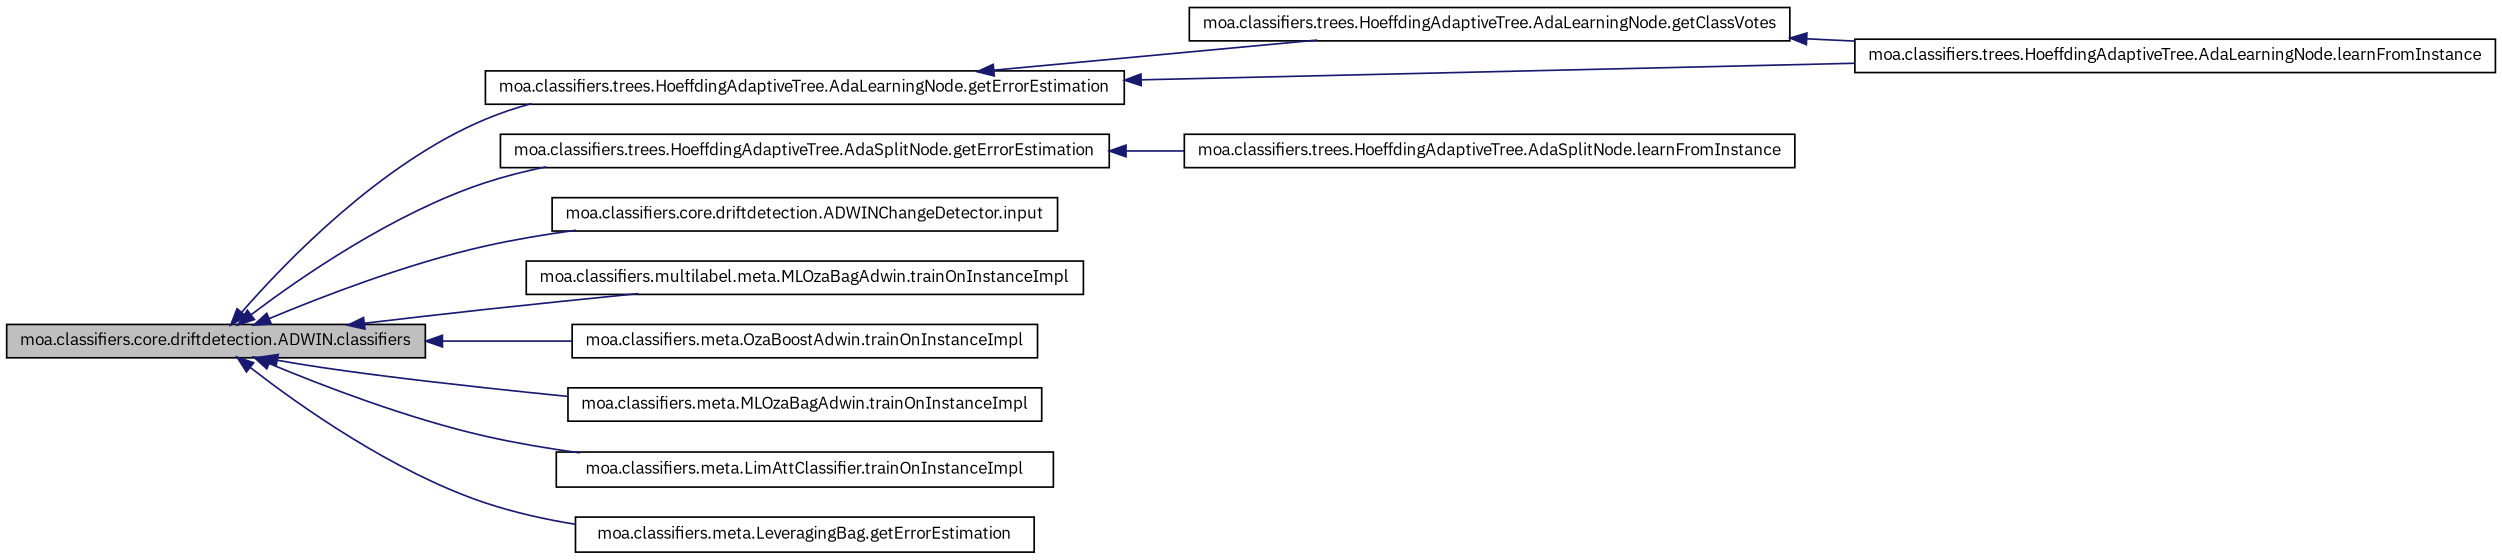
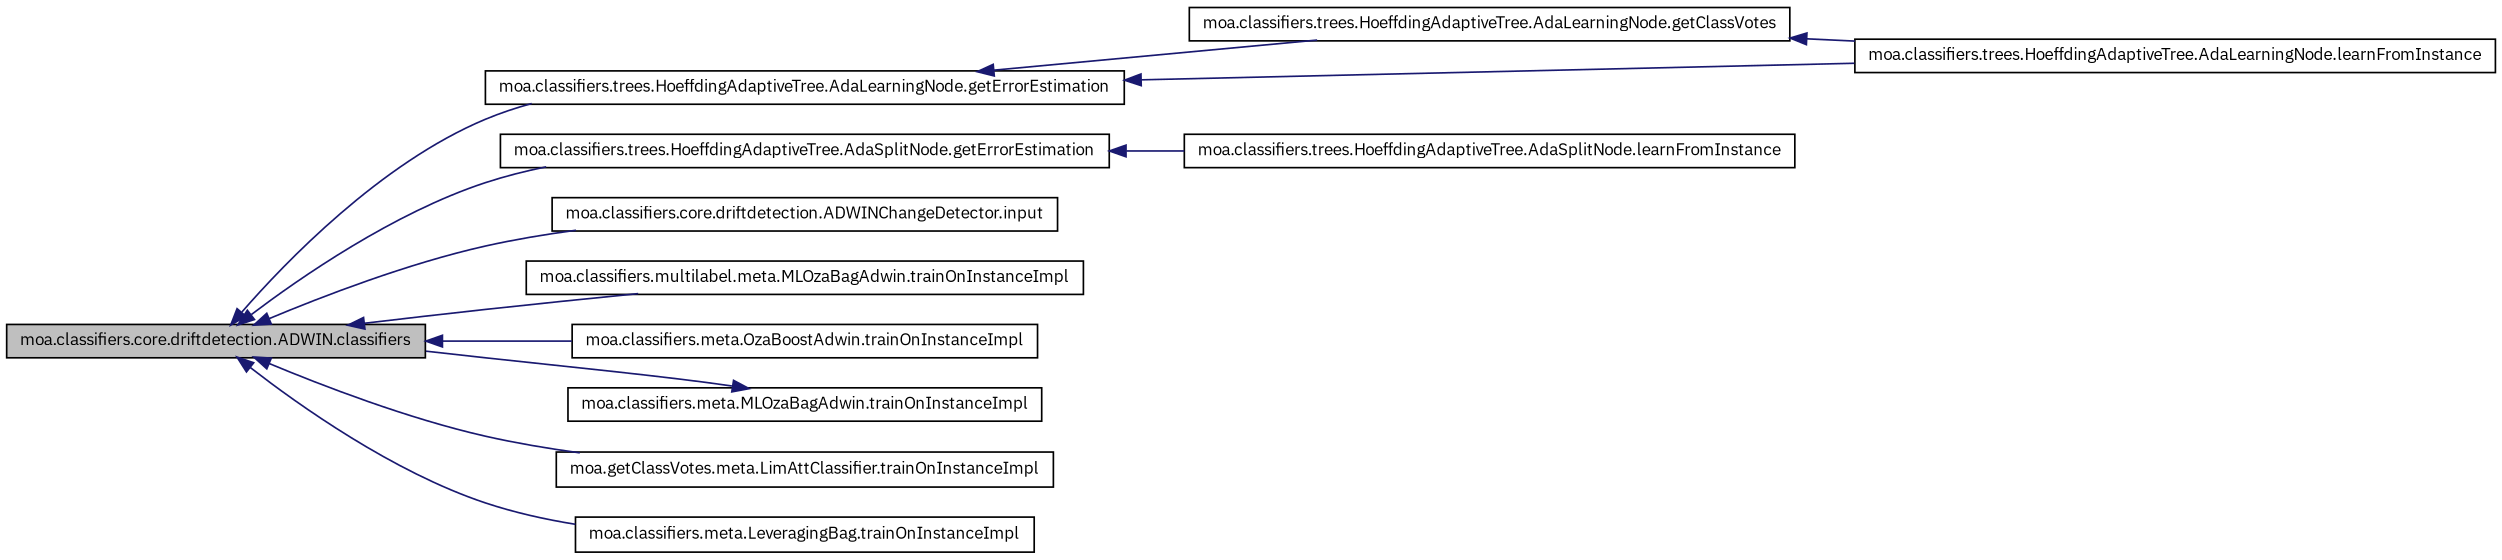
(422, 381) -> (579, 368)
(805, 470) -> (805, 470)
(805, 535) -> (805, 535)
